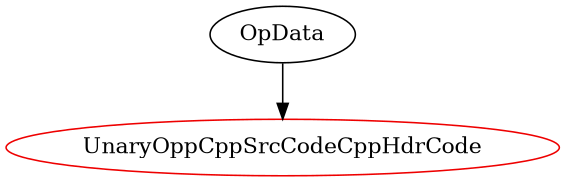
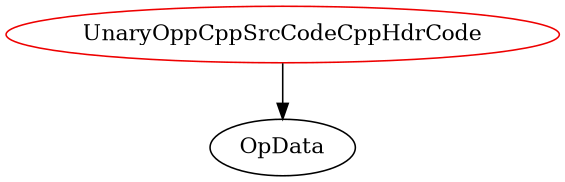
(283, 83) -> (283, 83)
